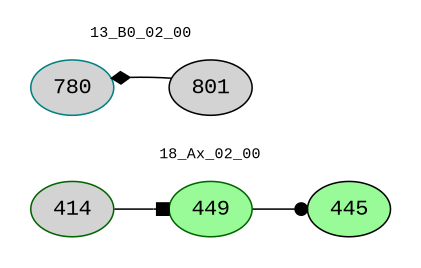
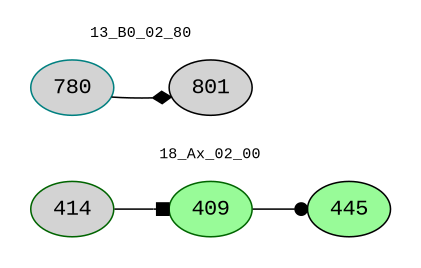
(141, 33) -> (141, 33)
(151, 77) -> (132, 98)
(211, 209) -> (211, 209)
